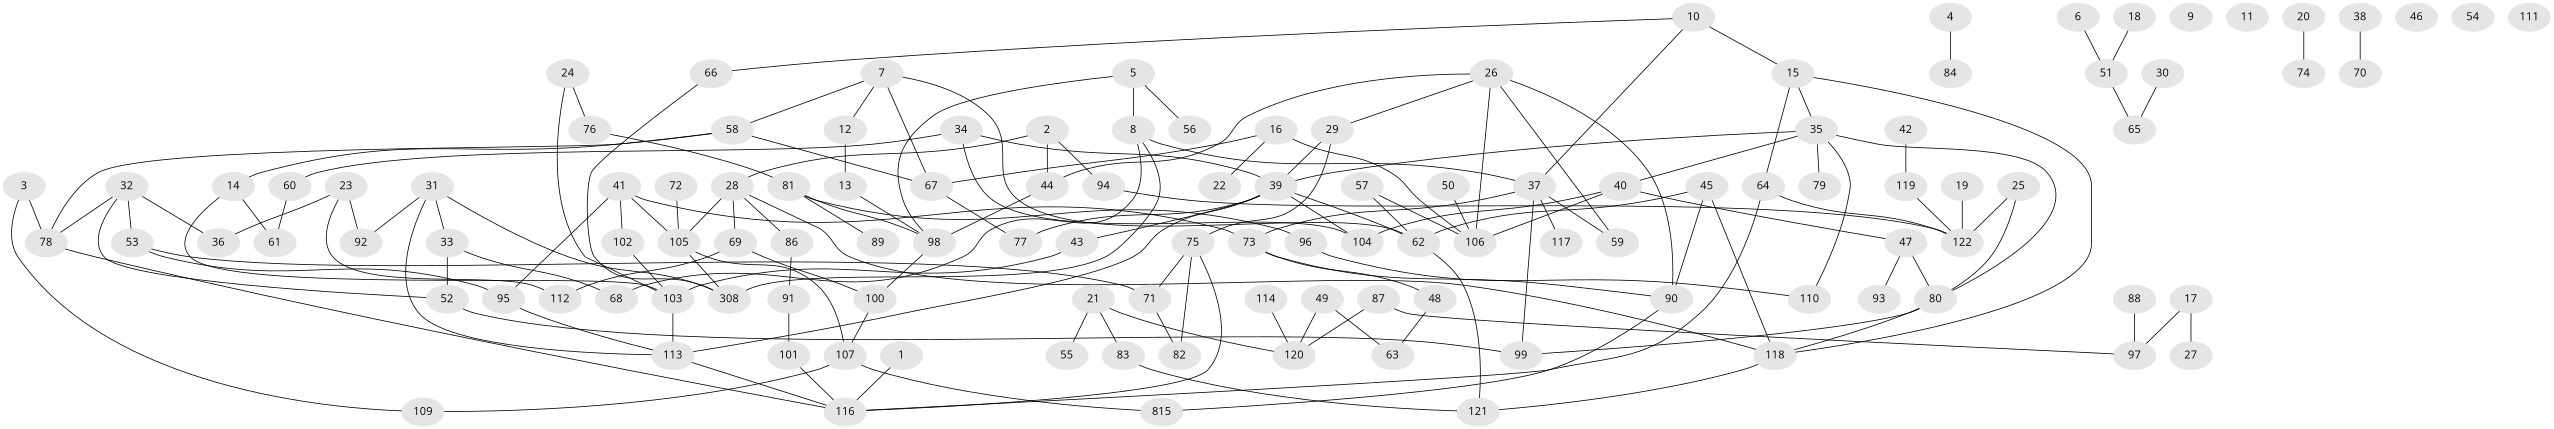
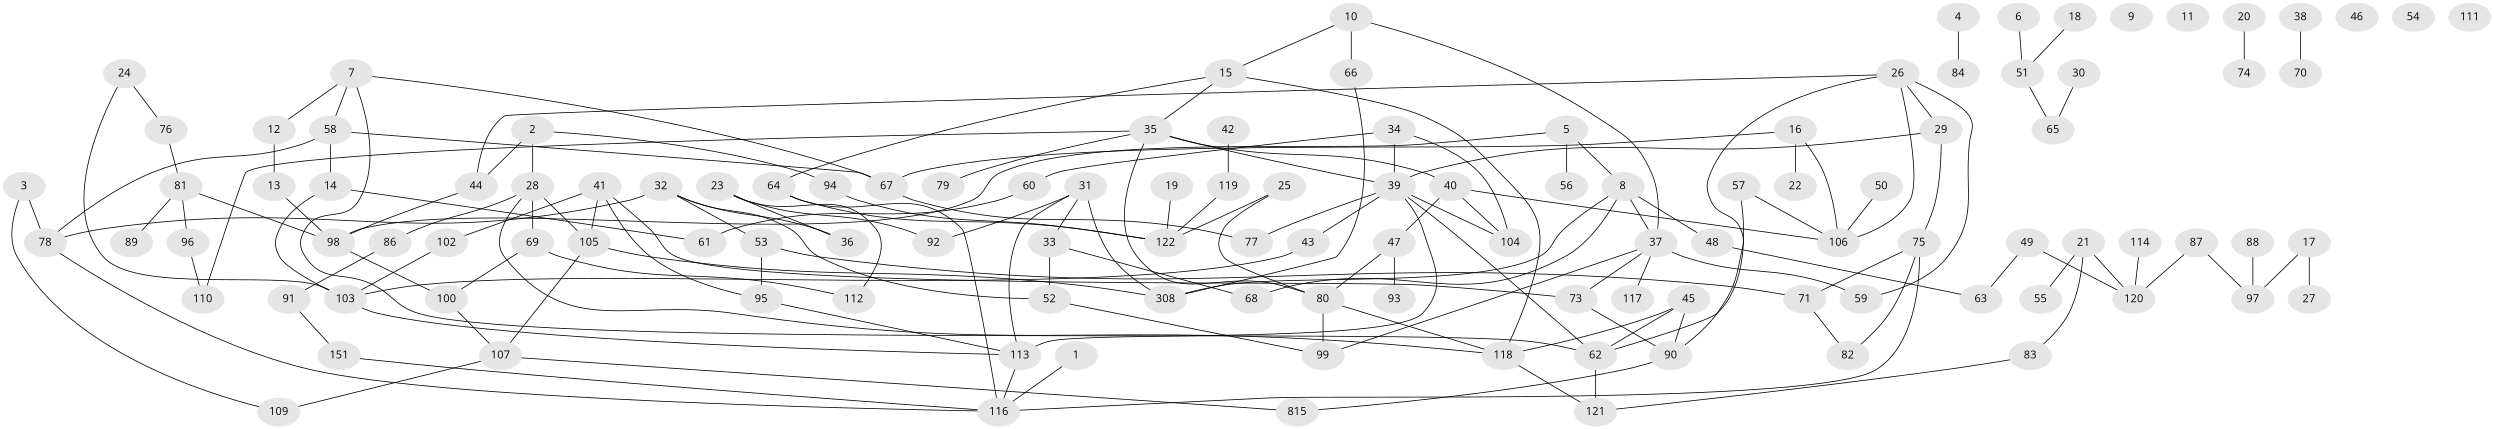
(676, 186) -> none
(1342, 271) -> (1665, 213)
(789, 356) -> (339, 356)
